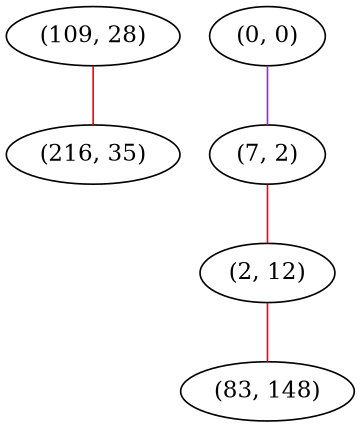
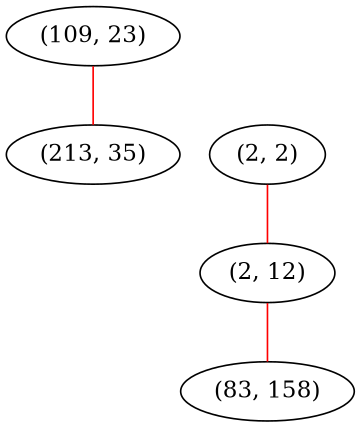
(93, 36) -> (93, 36)
(267, 36) -> none
(93, 155) -> (93, 155)
(267, 155) -> (267, 155)
(267, 391) -> (267, 391)
